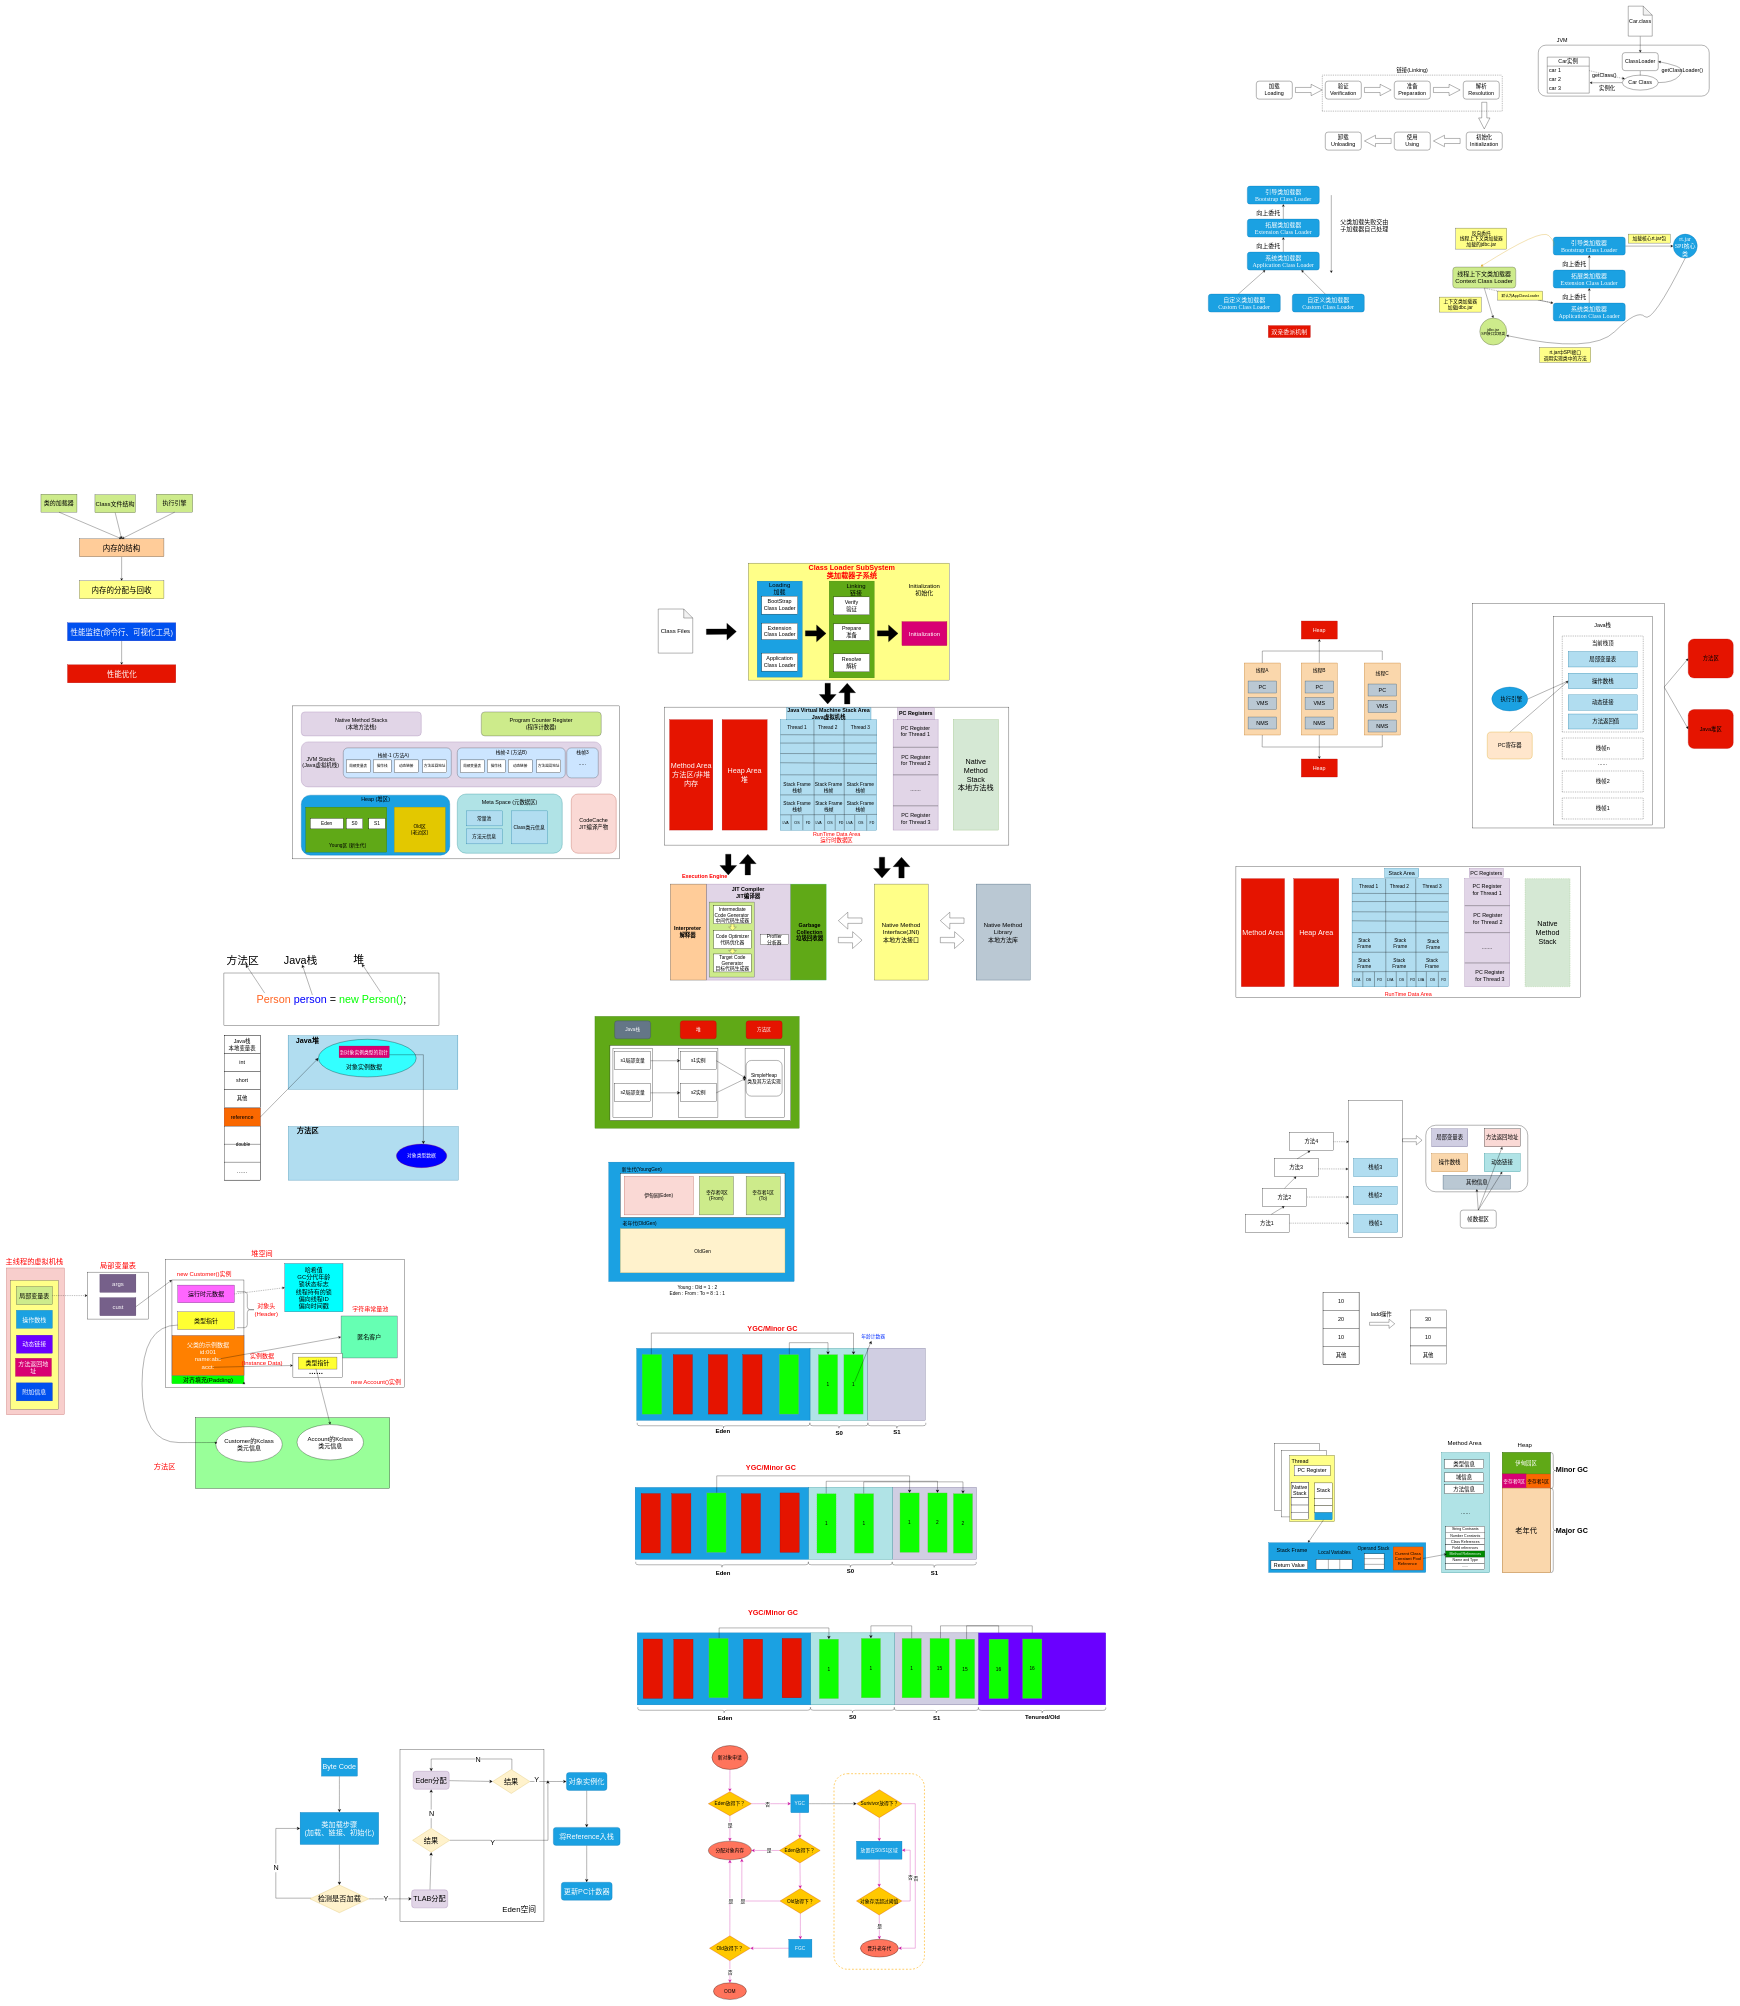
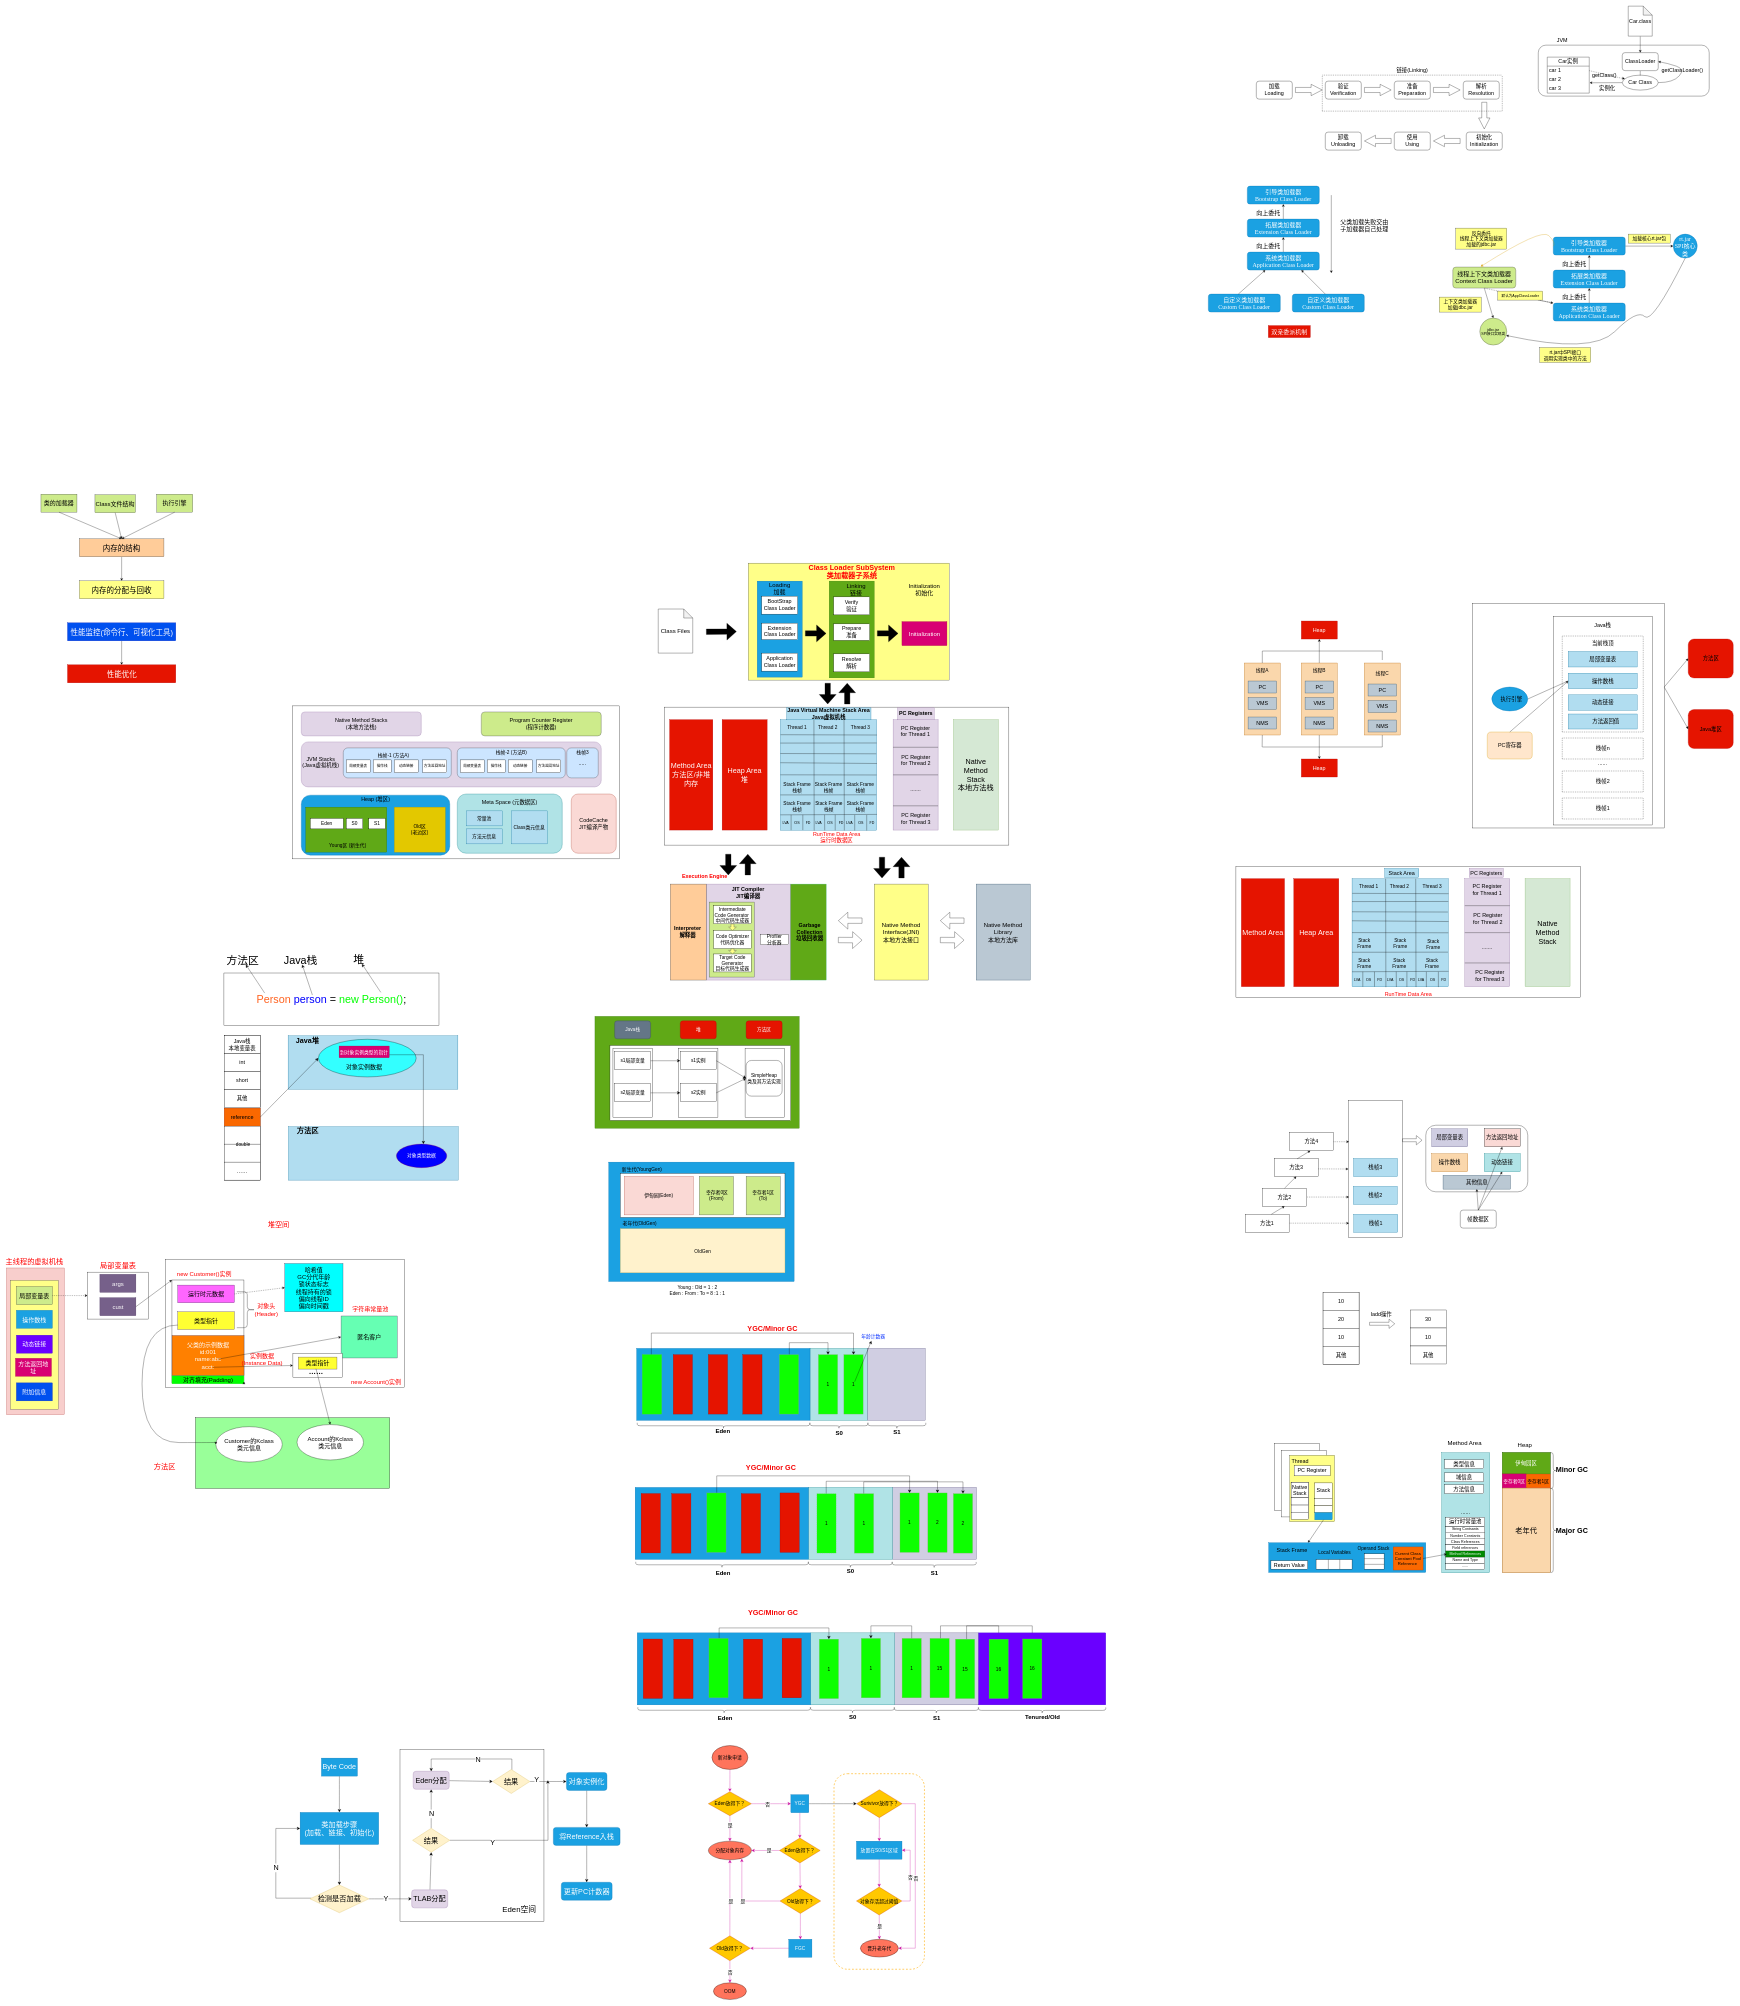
(1548, 933) -> (1548, 933)
(262, 1253) -> (278, 1225)
none -> (1465, 1522)
